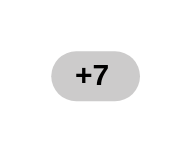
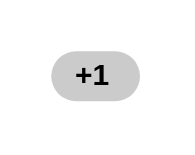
(93, 76) -> (93, 76)
